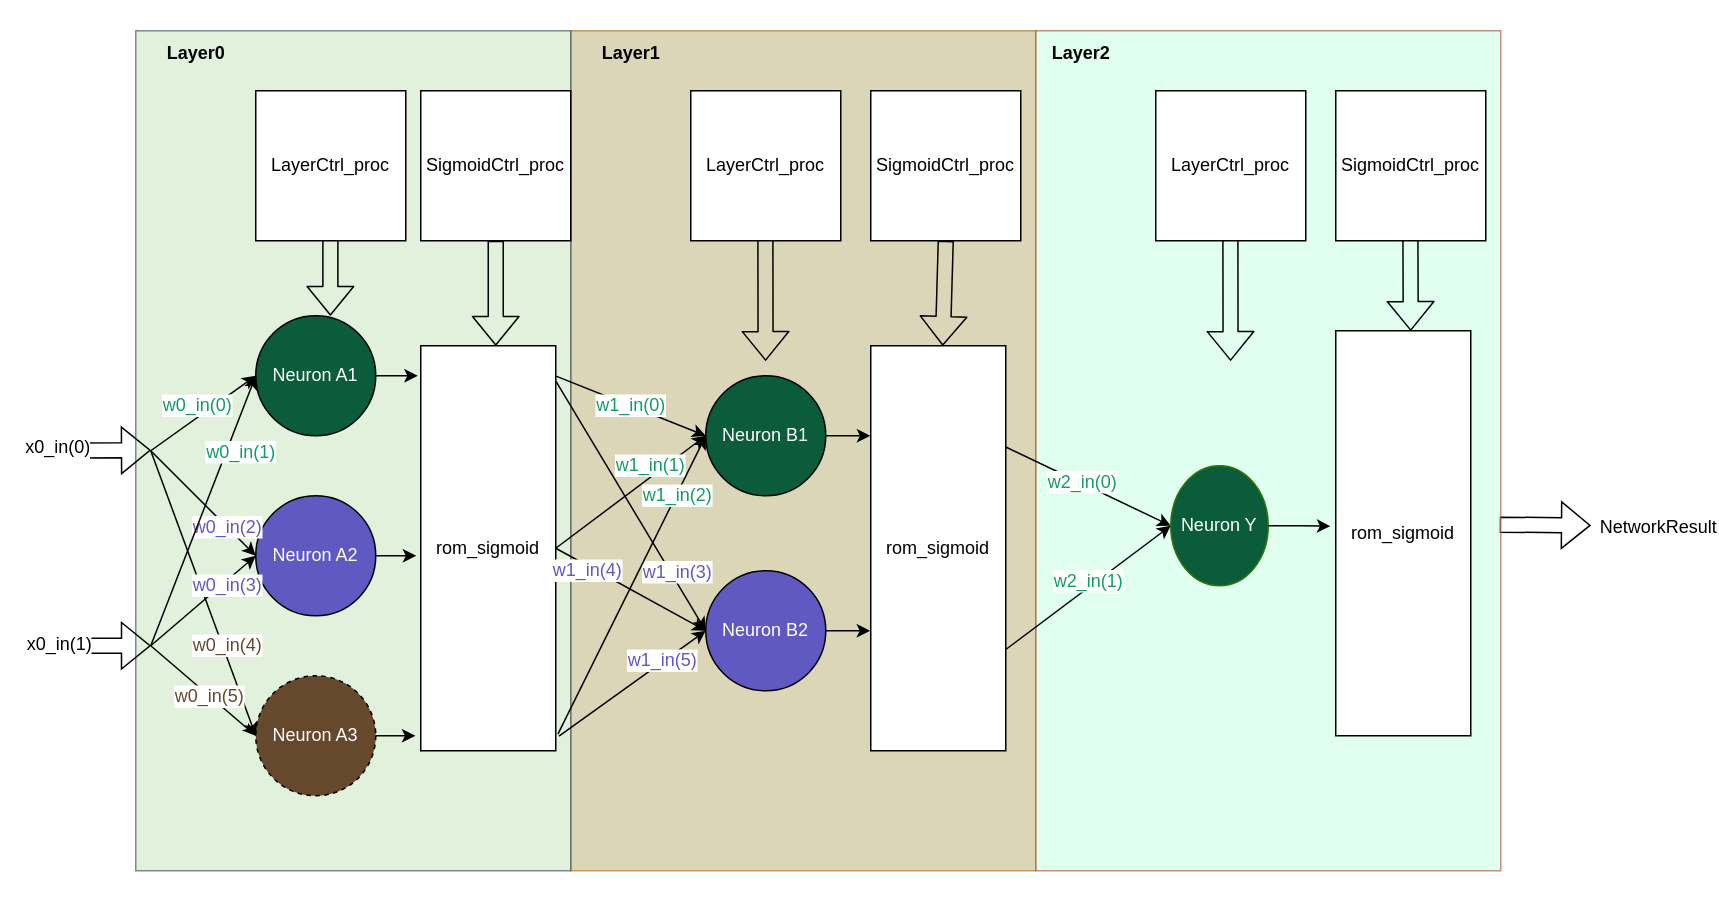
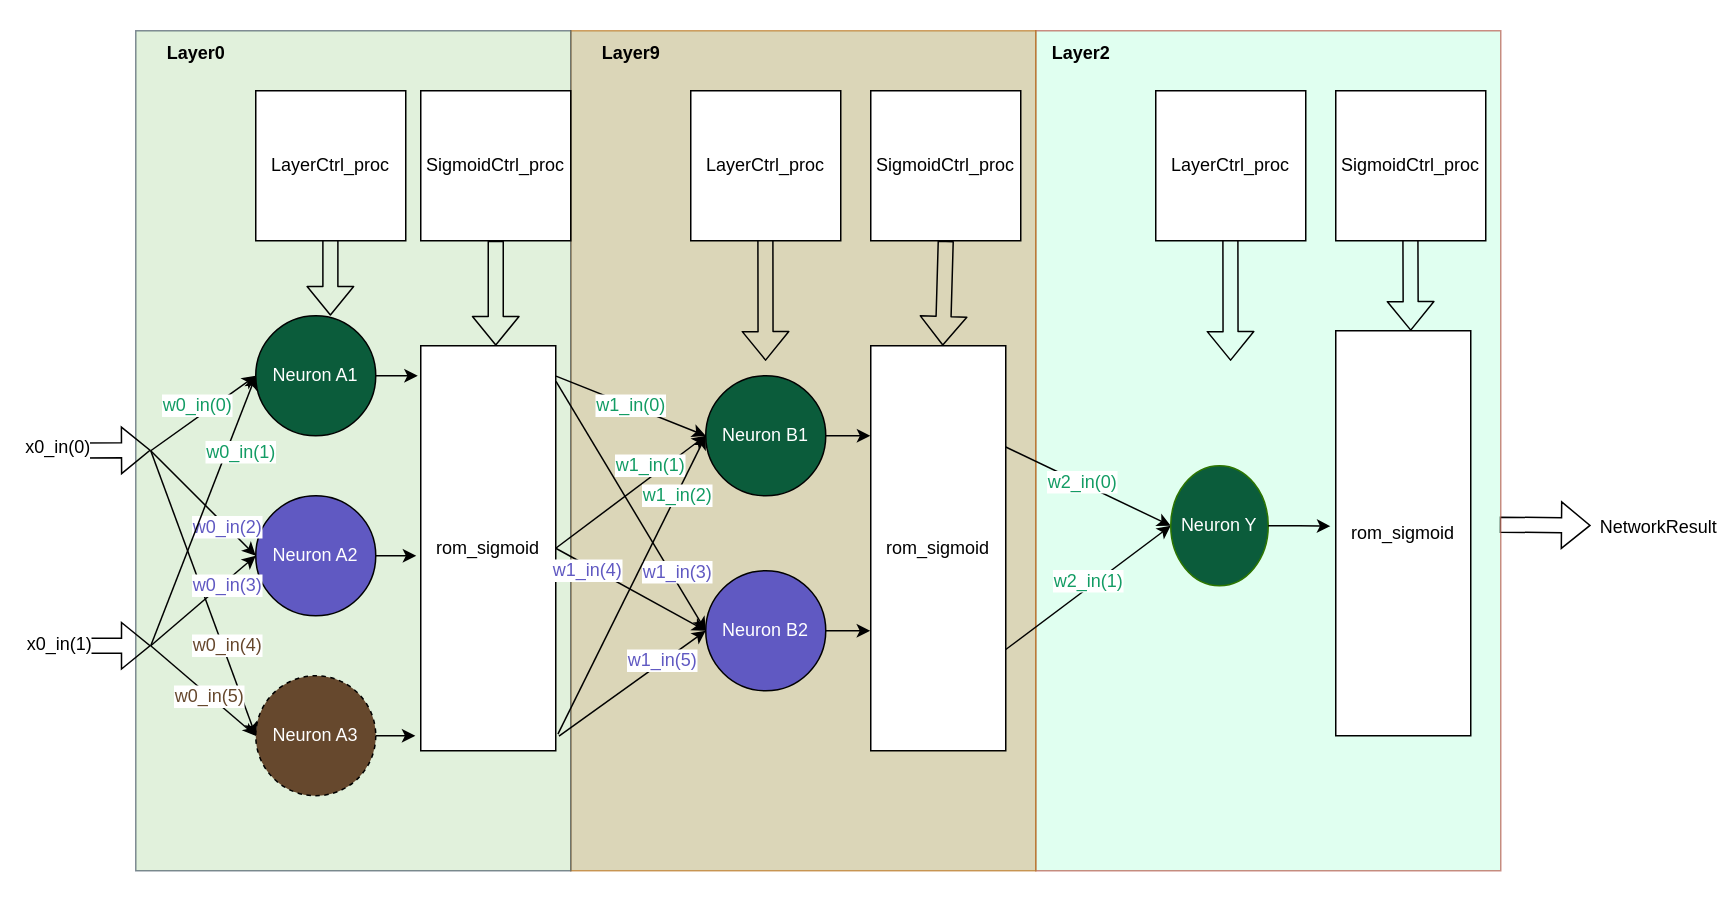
(632, 53) -> (632, 53)
